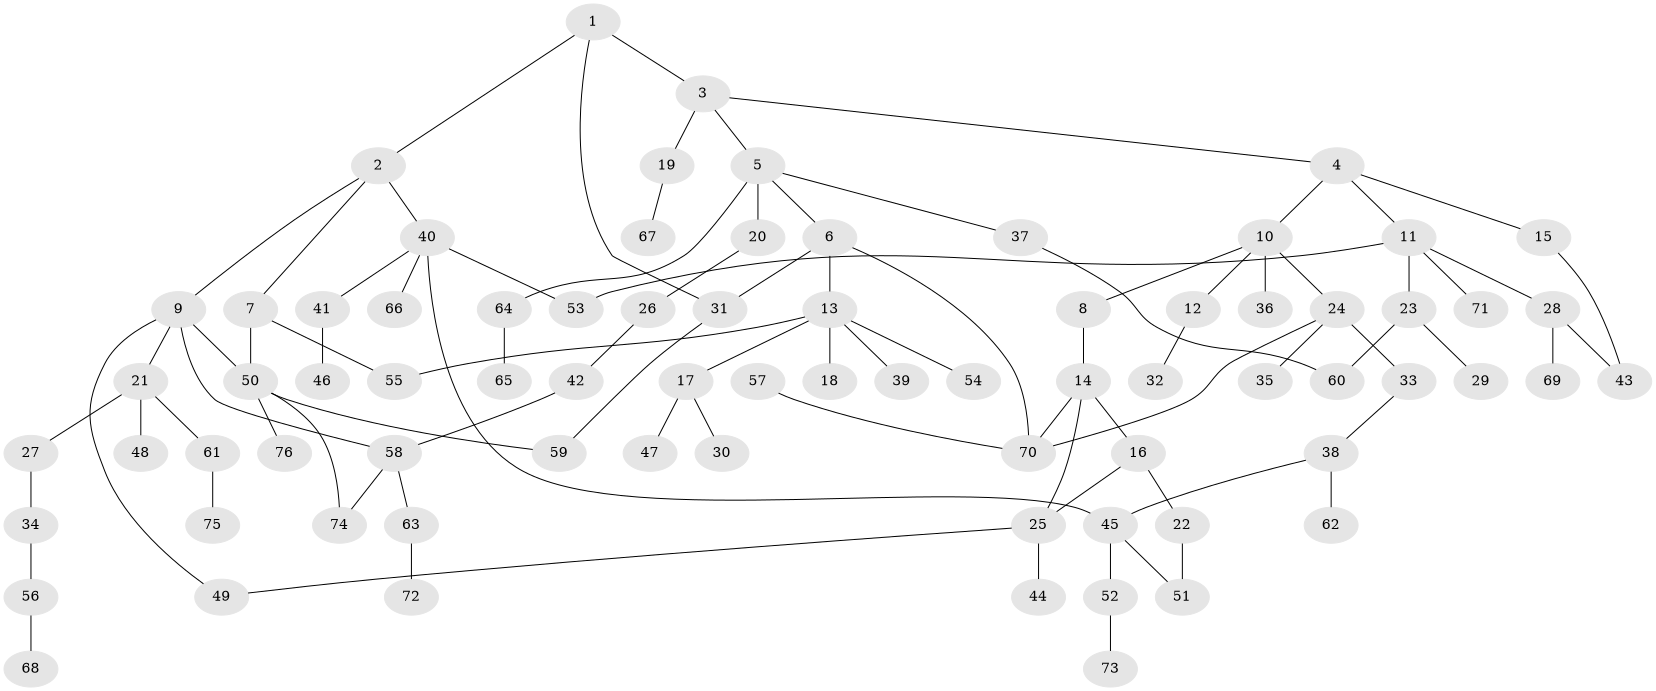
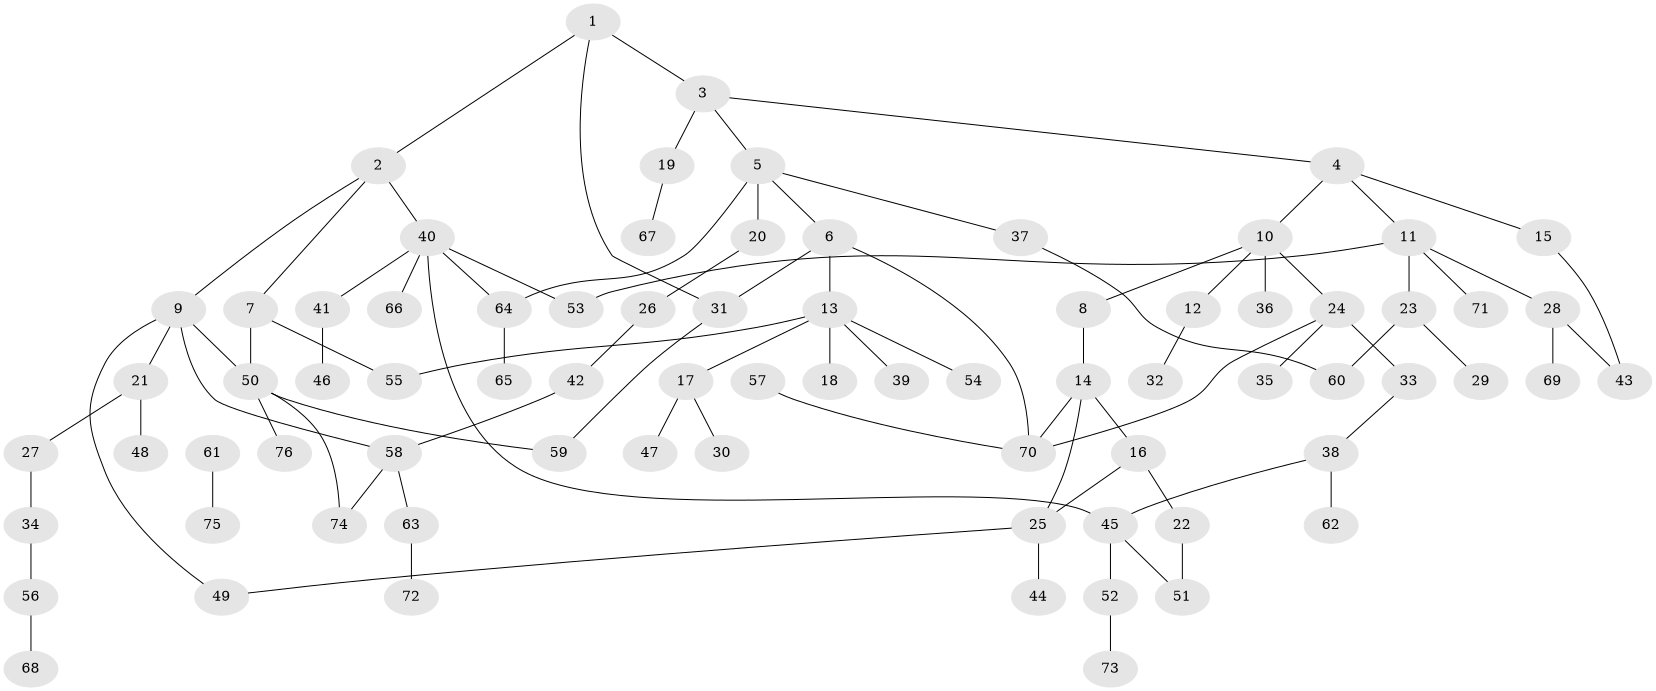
none -> (466, 274)
(177, 417) -> none
